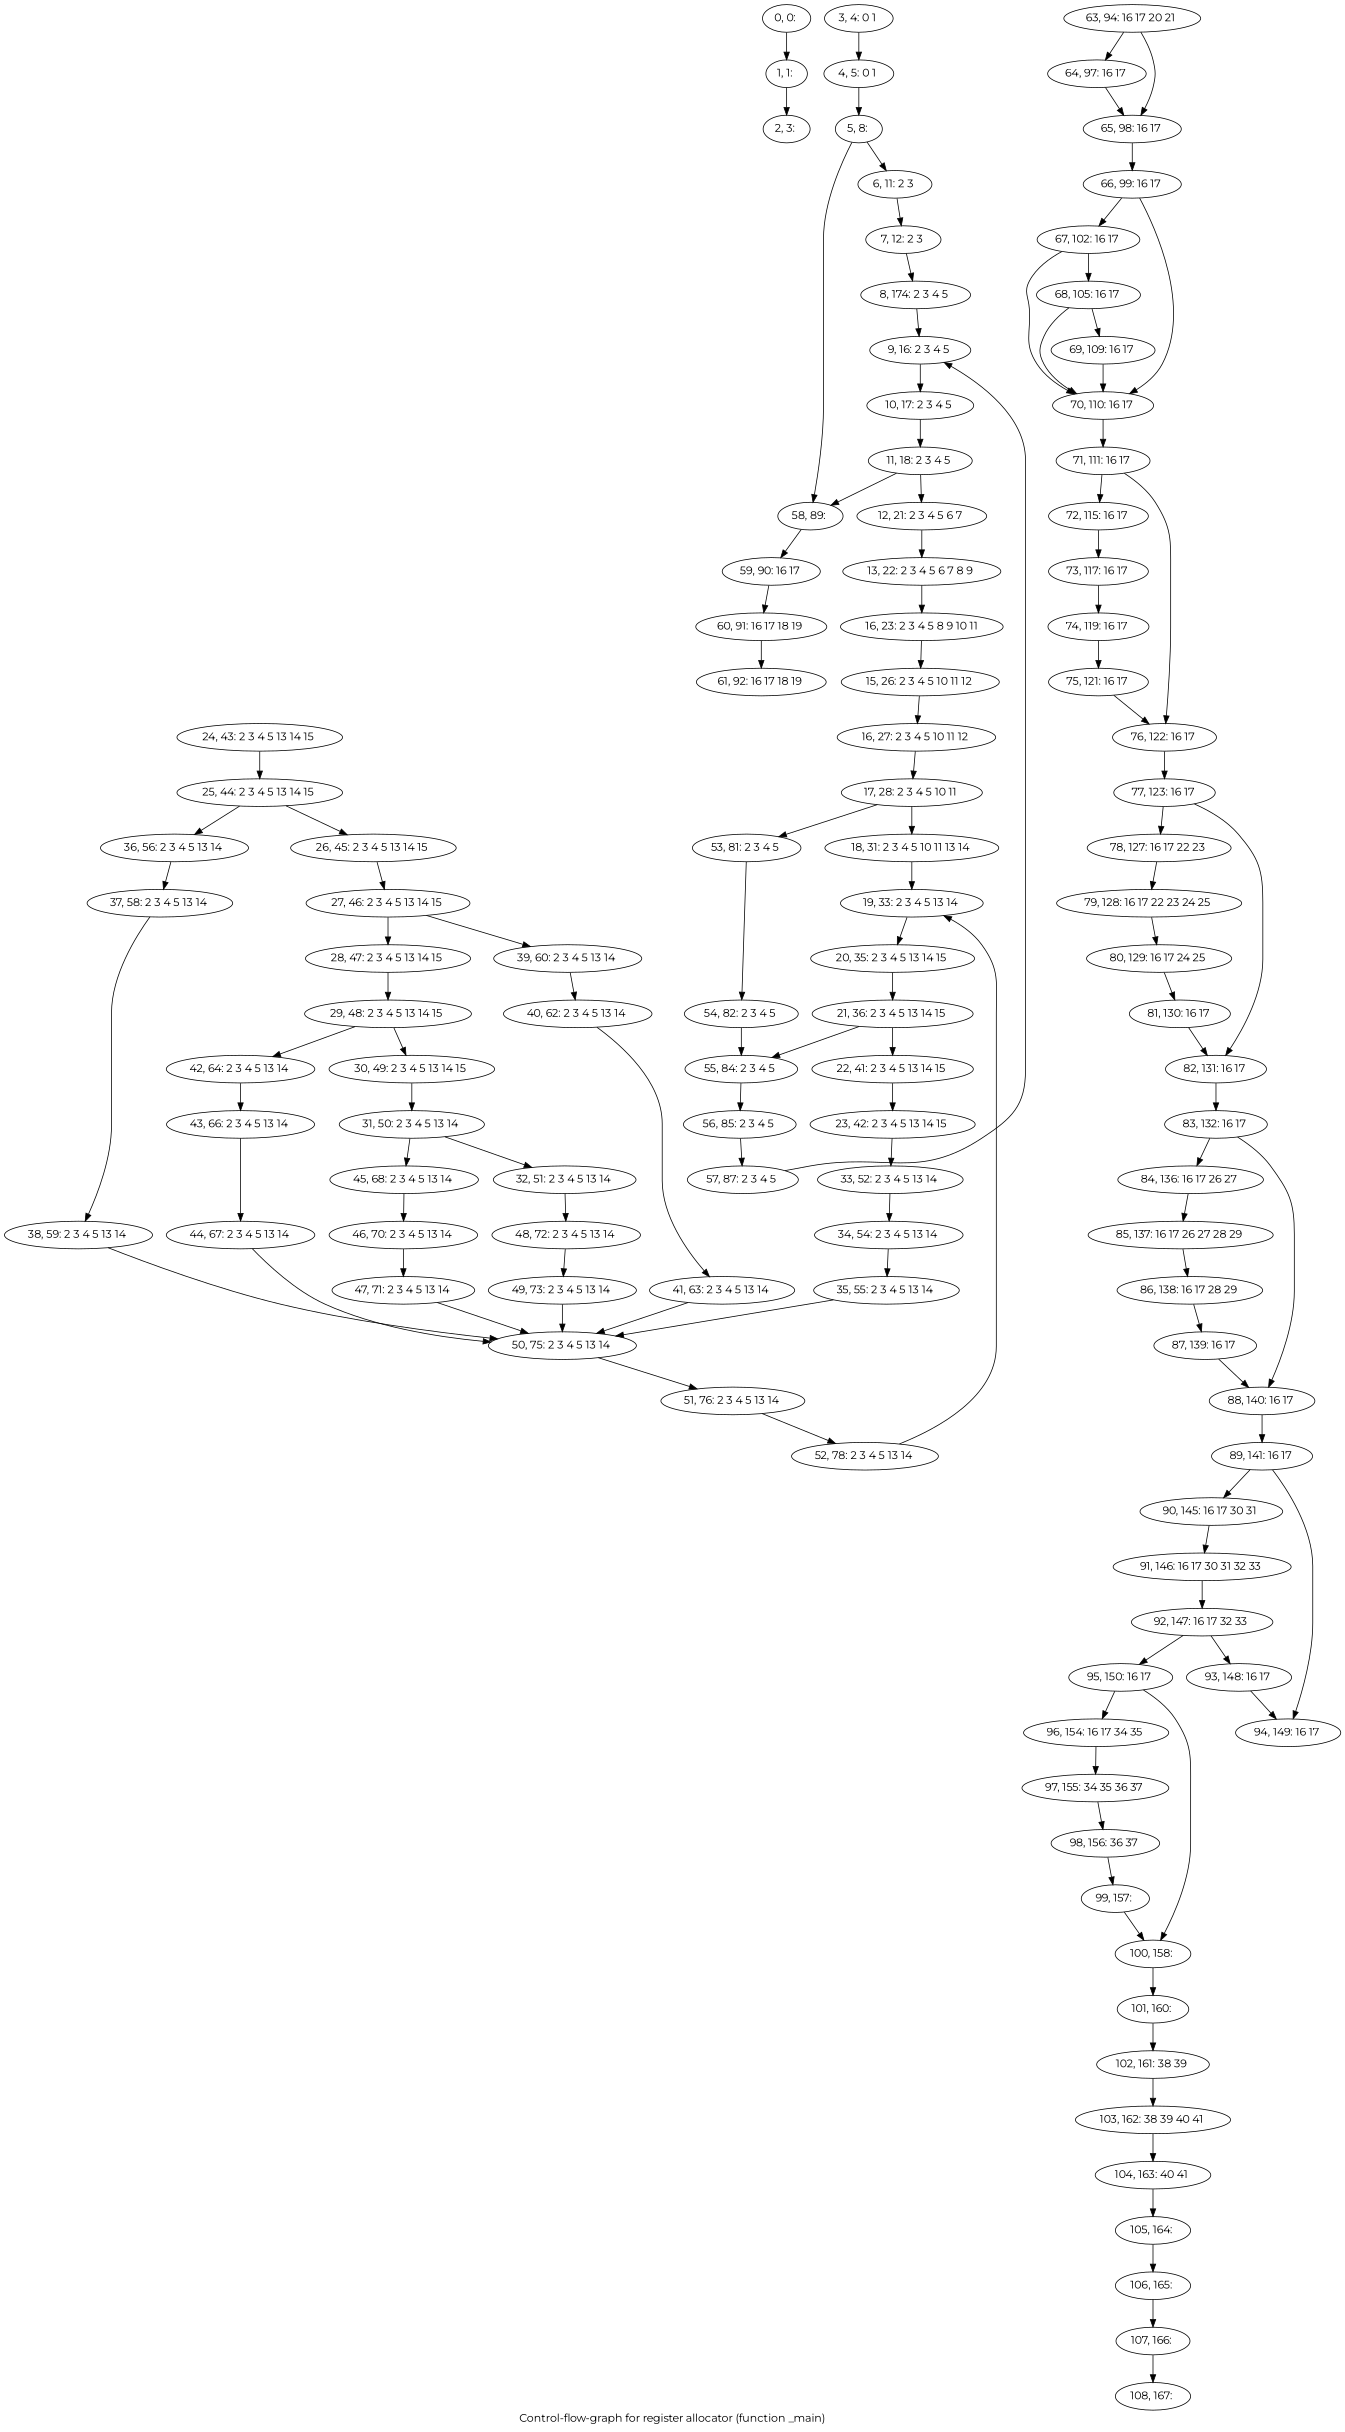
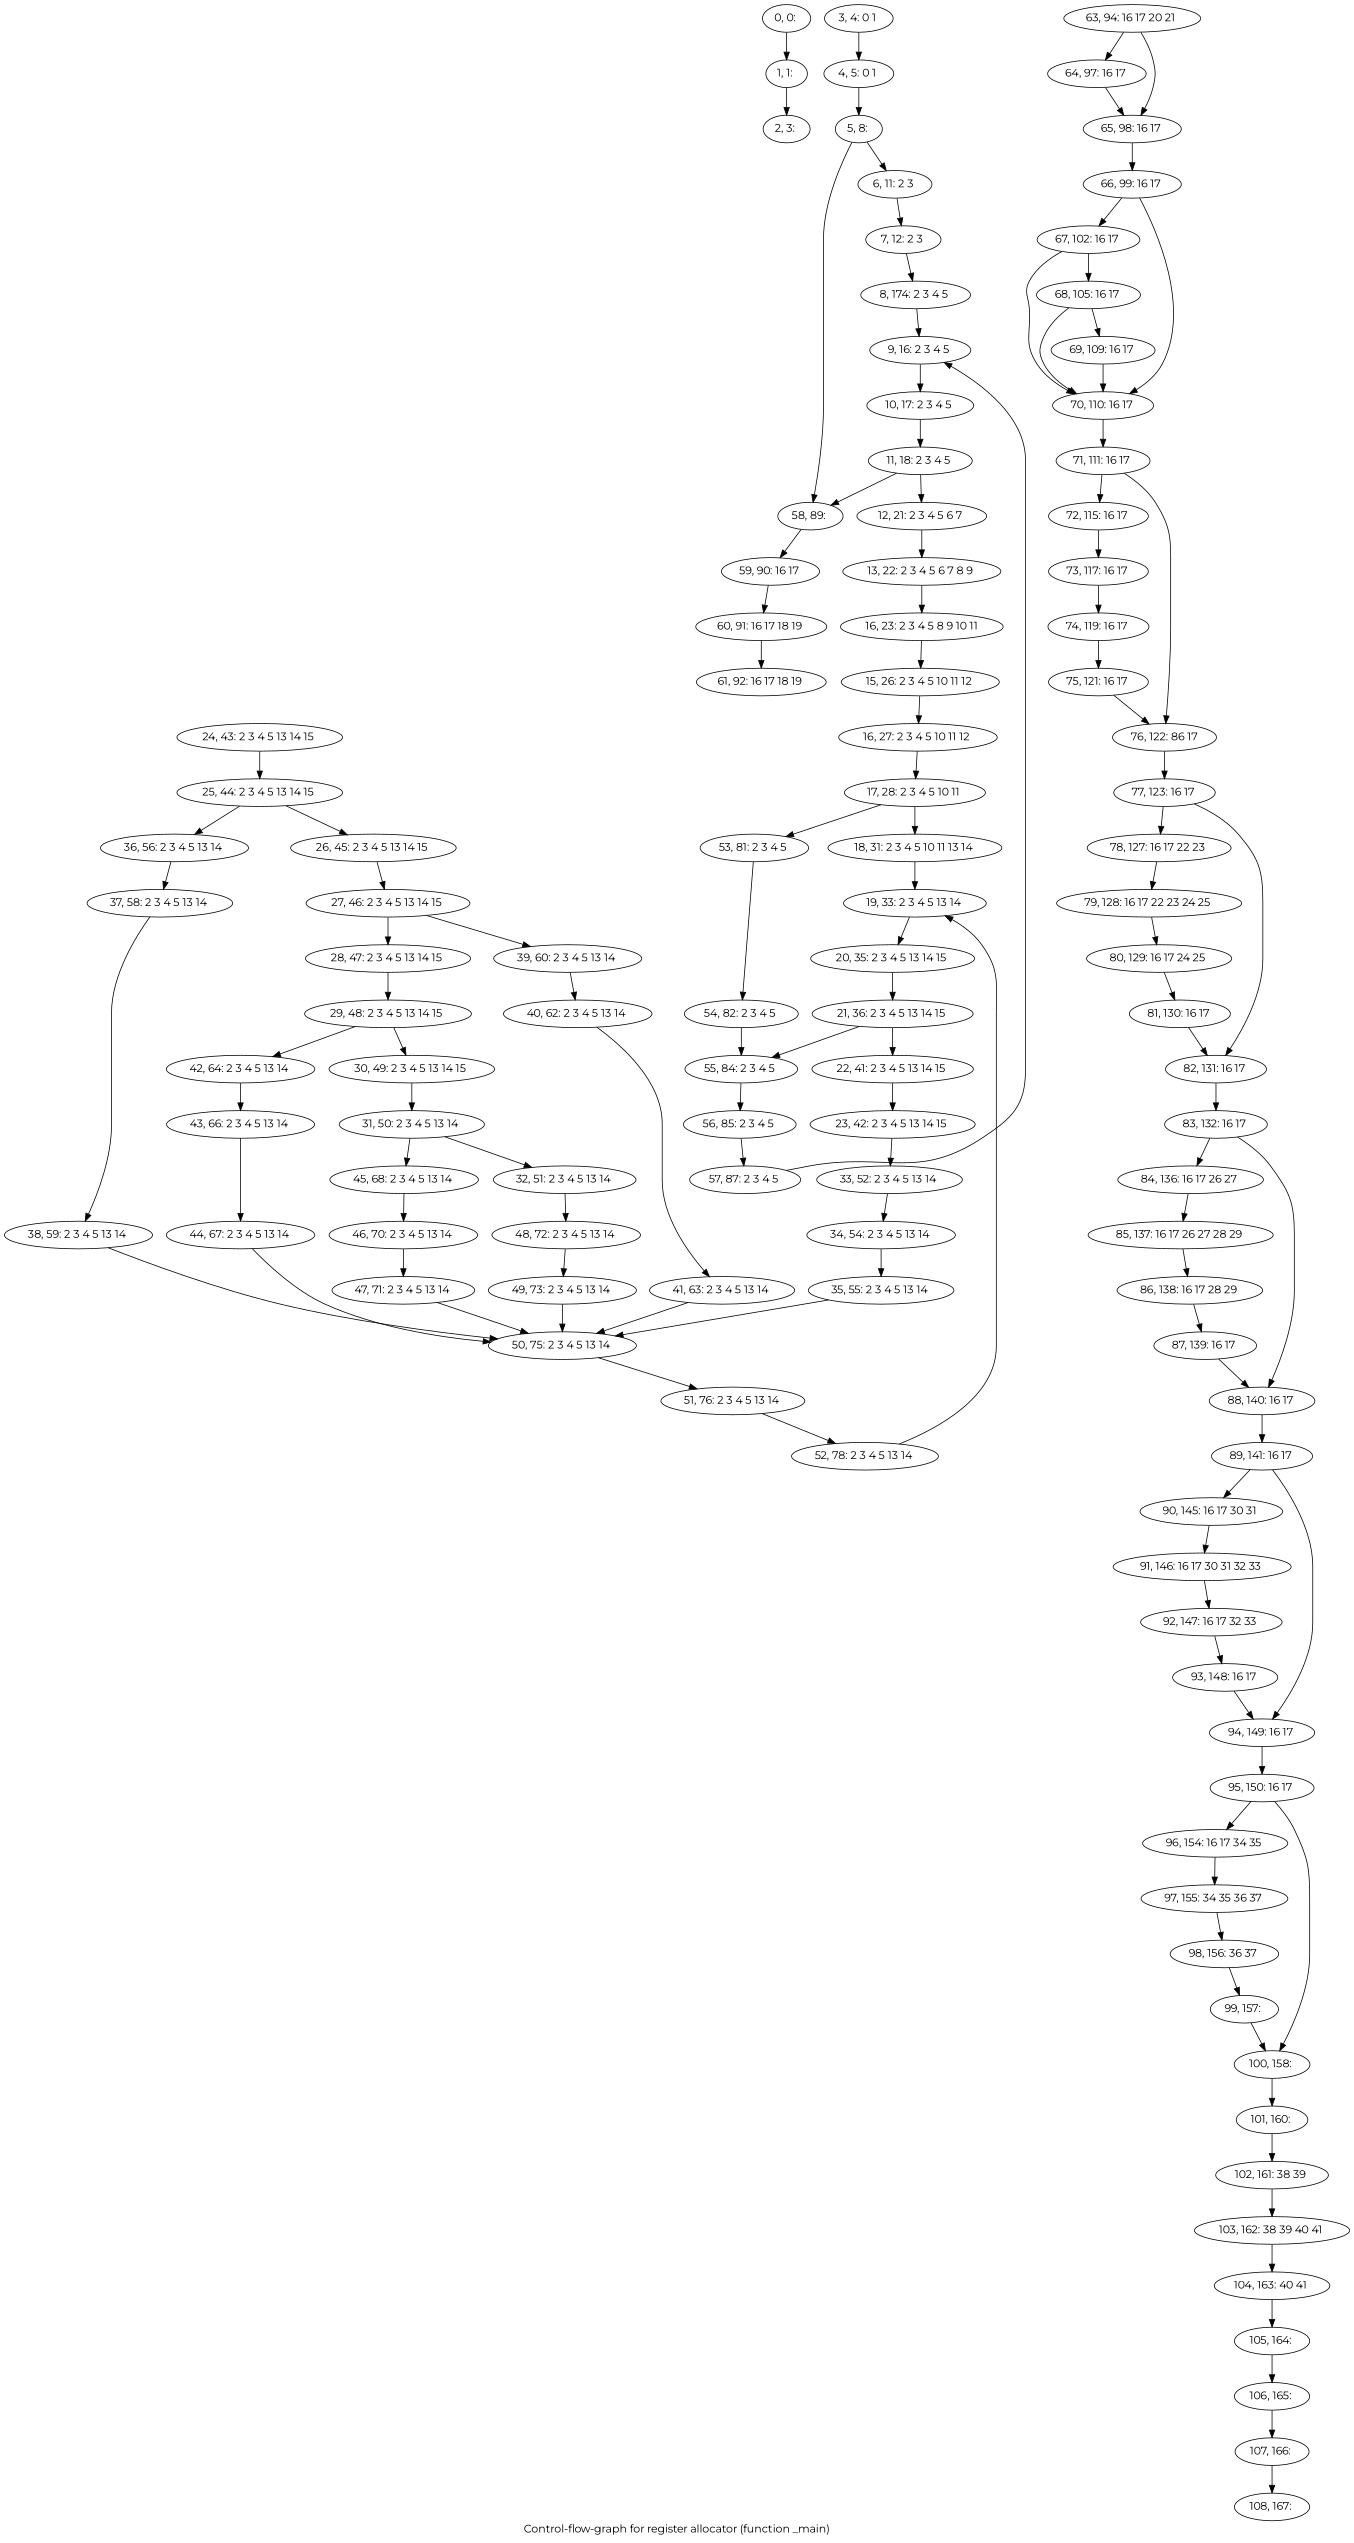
(1165, 737) -> (1165, 737)
(1164, 1648) -> (1262, 1757)
